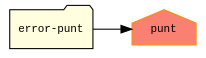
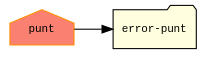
(107, 29) -> (88, 29)
